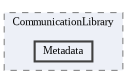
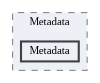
(64, 23) -> (50, 23)
